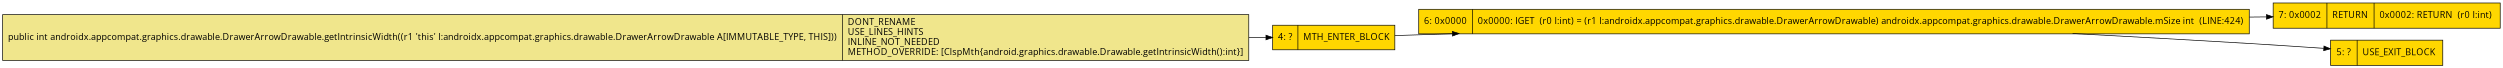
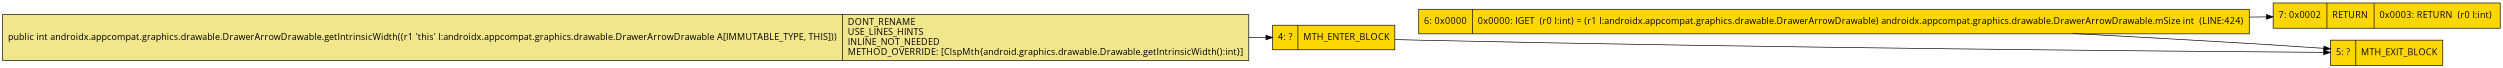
(2437, 15) -> (2437, 15)
(1424, 35) -> (1859, 48)
(2399, 52) -> (2399, 52)
